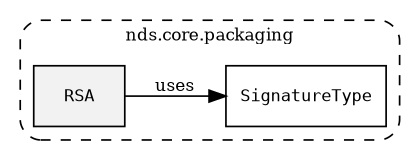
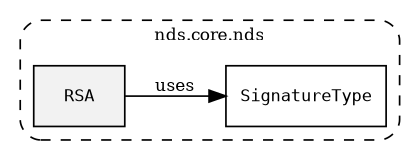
(210, 36) -> (210, 36)
